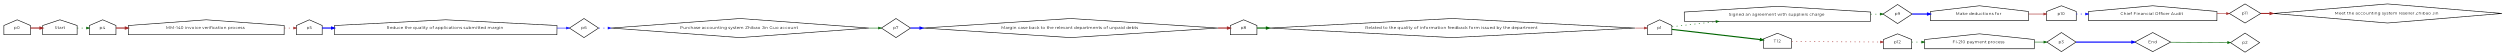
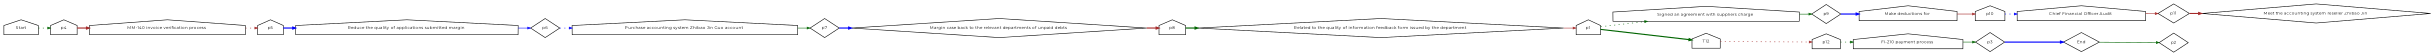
(1875, 14) -> (1804, 14)
(17, 28) -> none
(740, 28) -> (685, 28)
